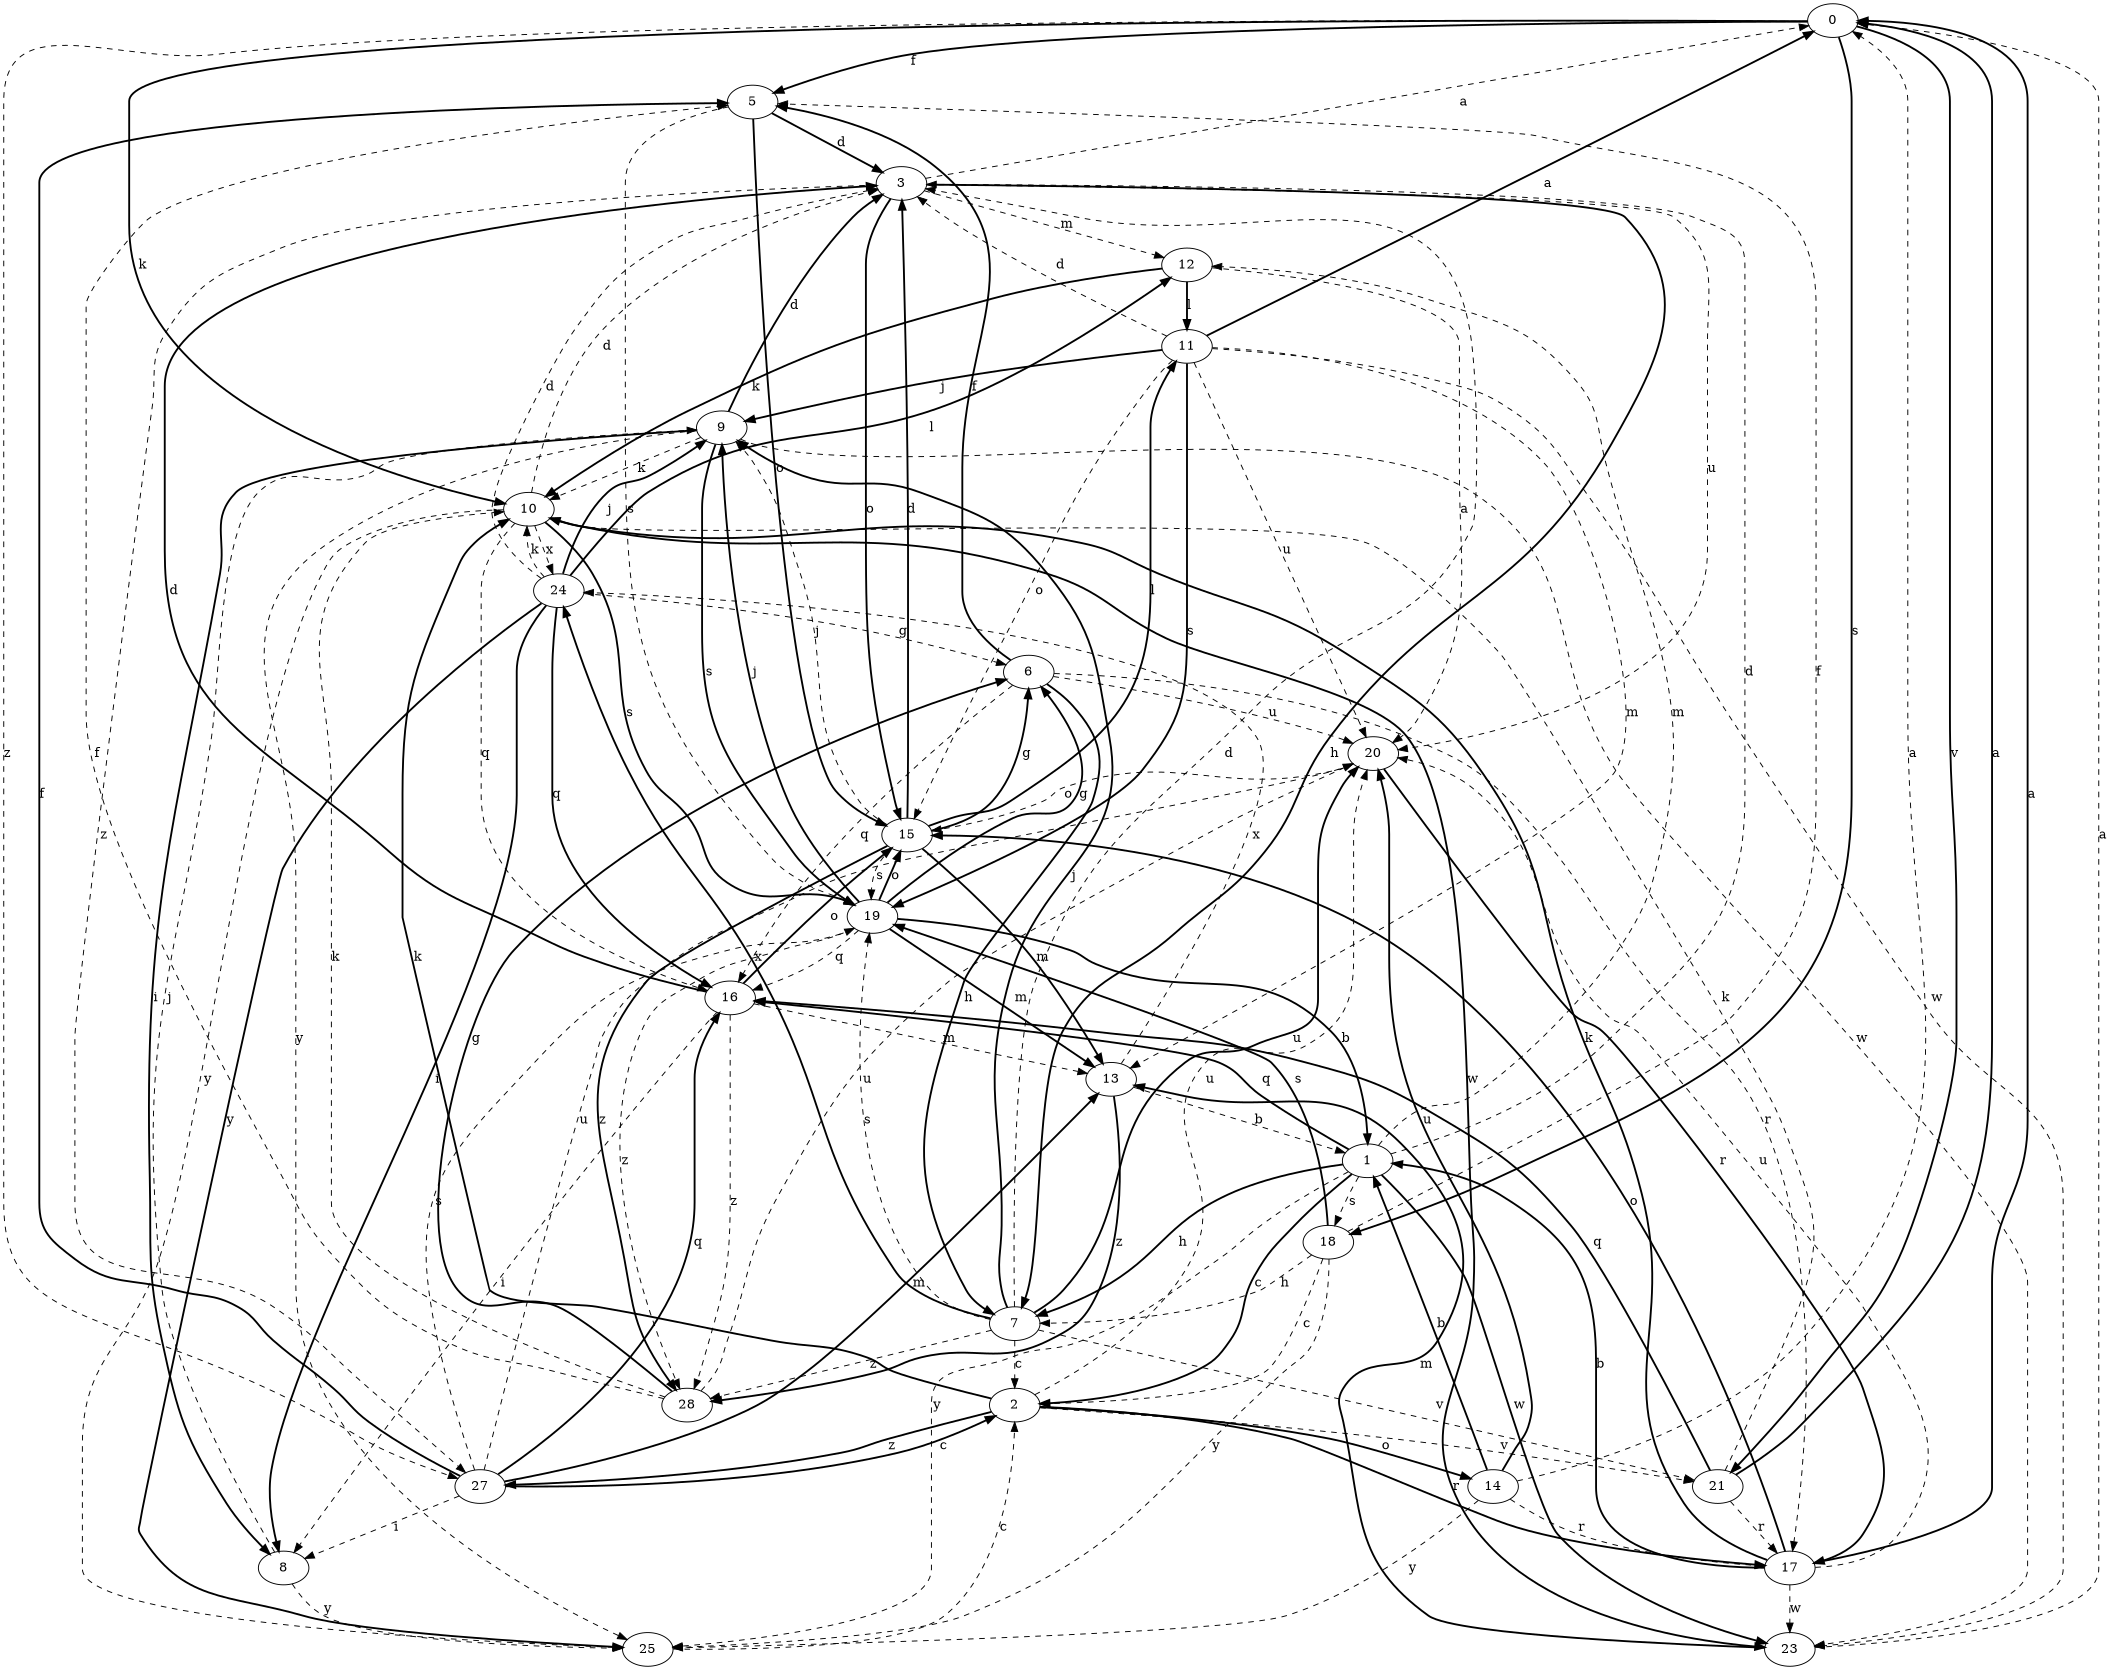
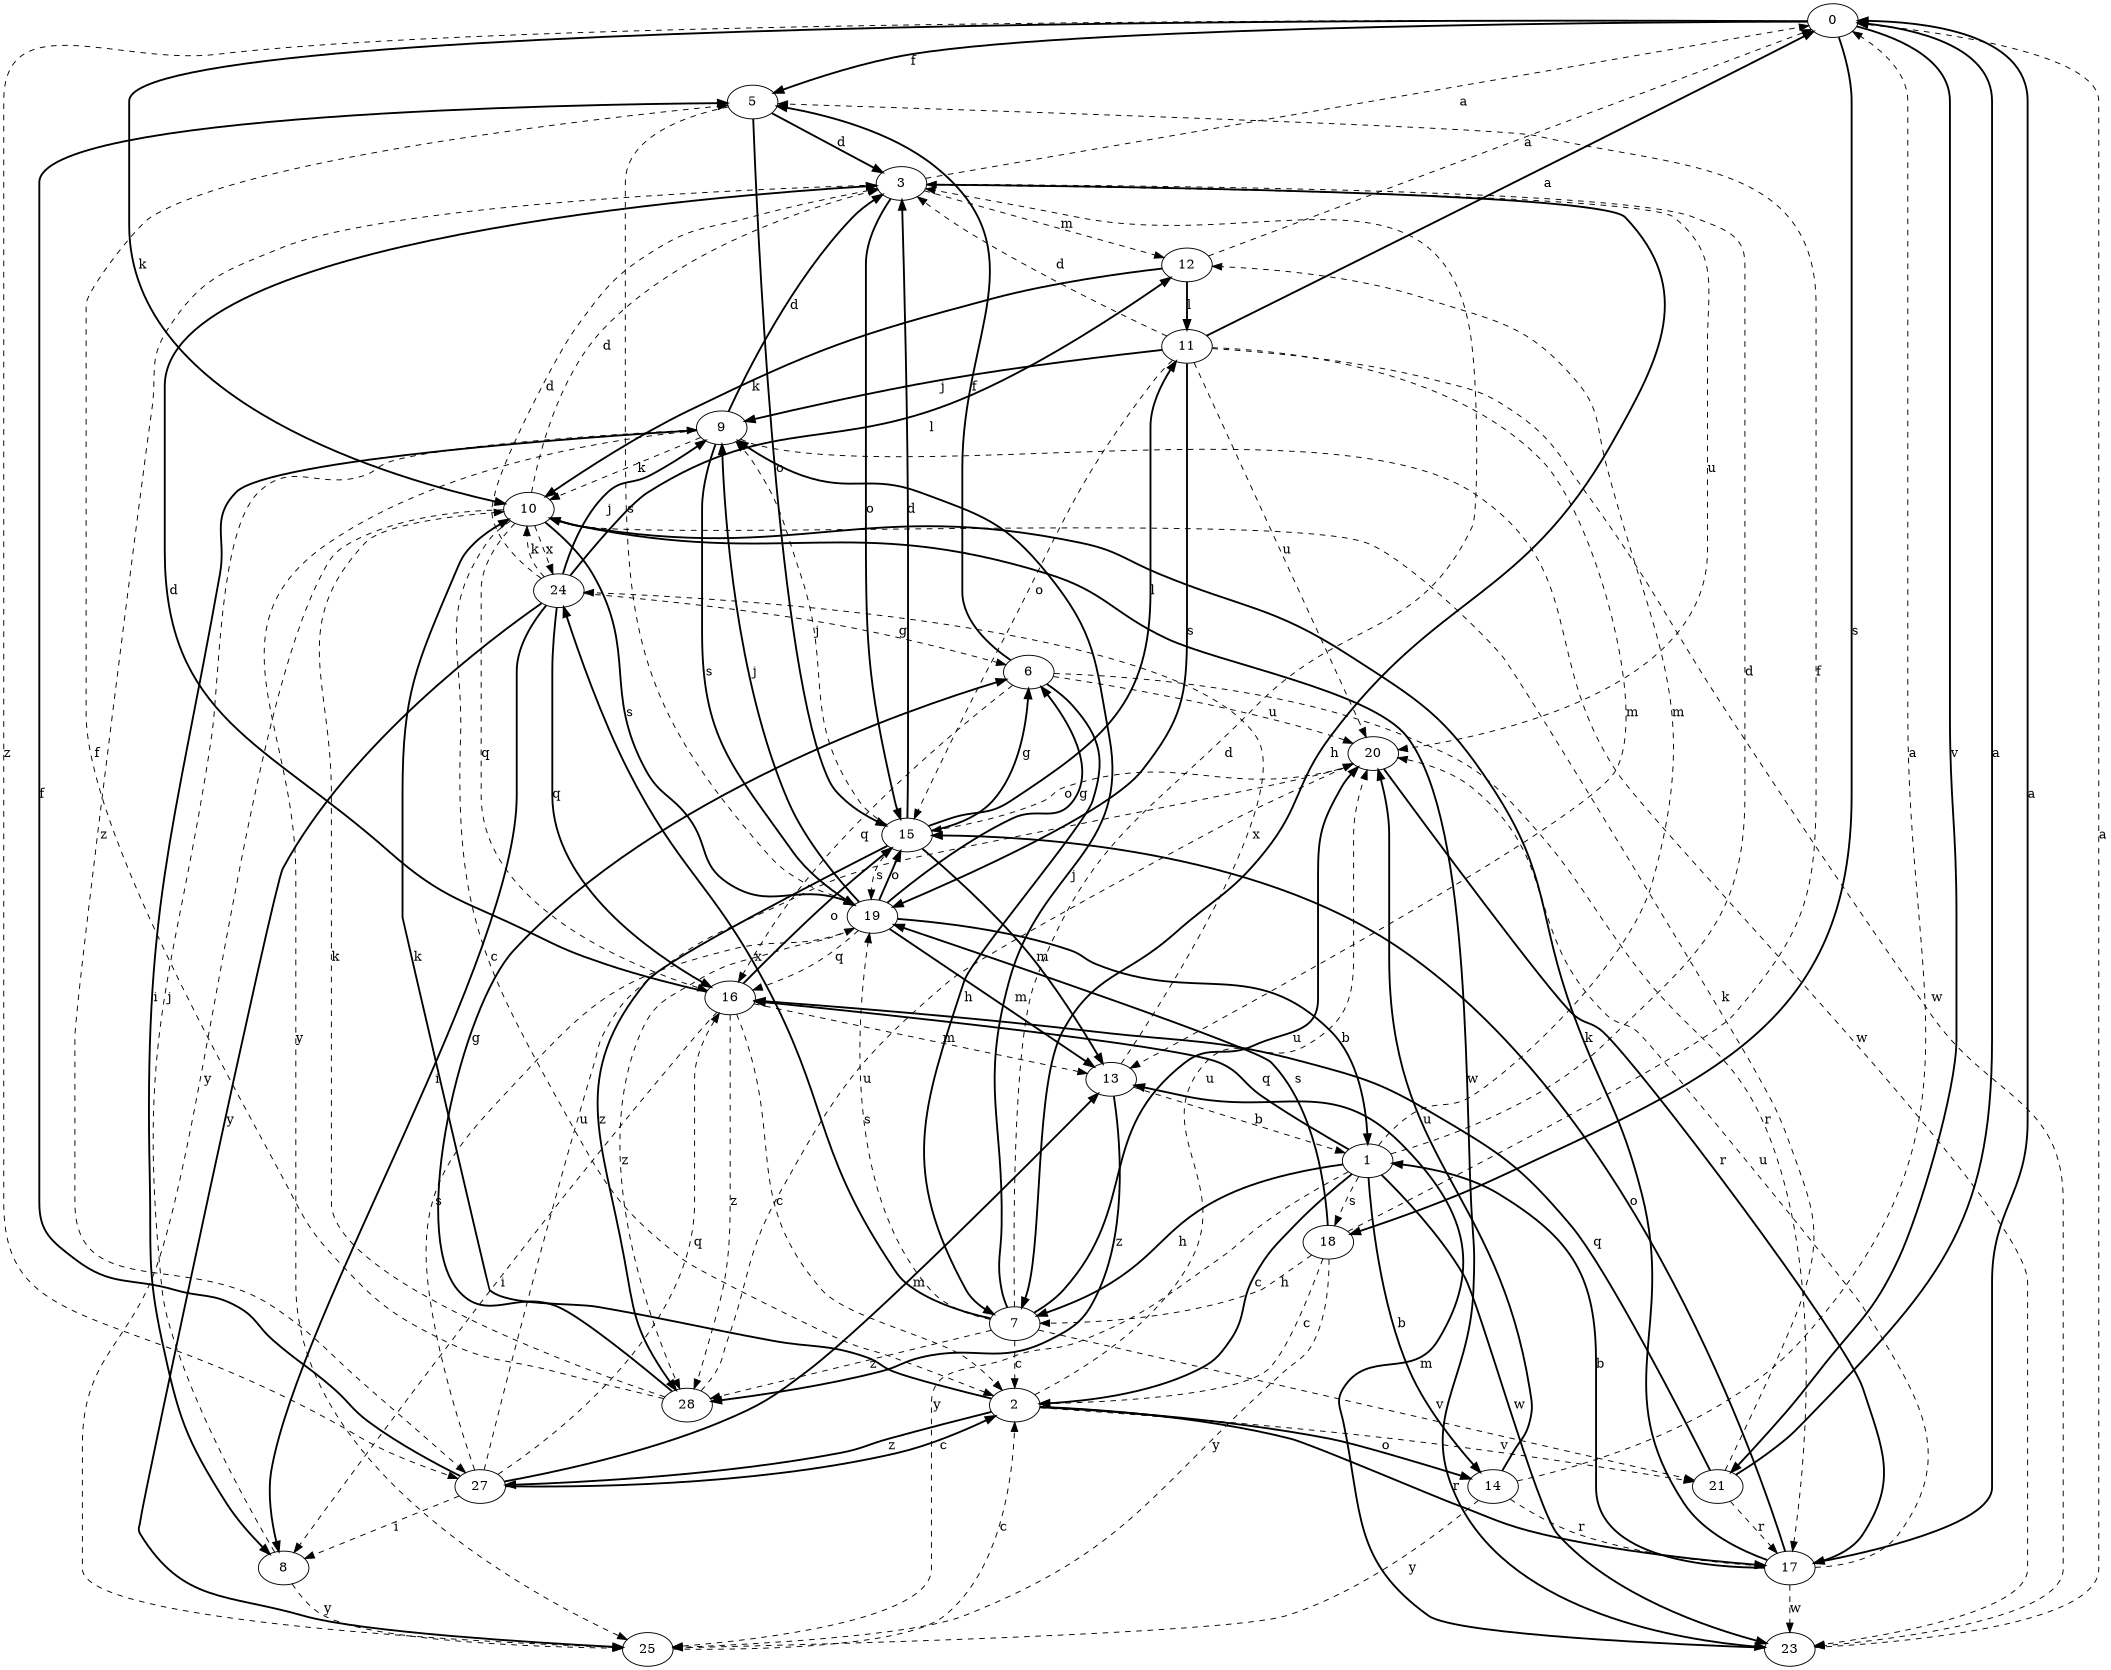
(1459, 415) -> (1505, 144)
none -> (525, 1039)
none -> (795, 1252)
(676, 1281) -> (676, 1281)
(1433, 1328) -> (1395, 1331)
